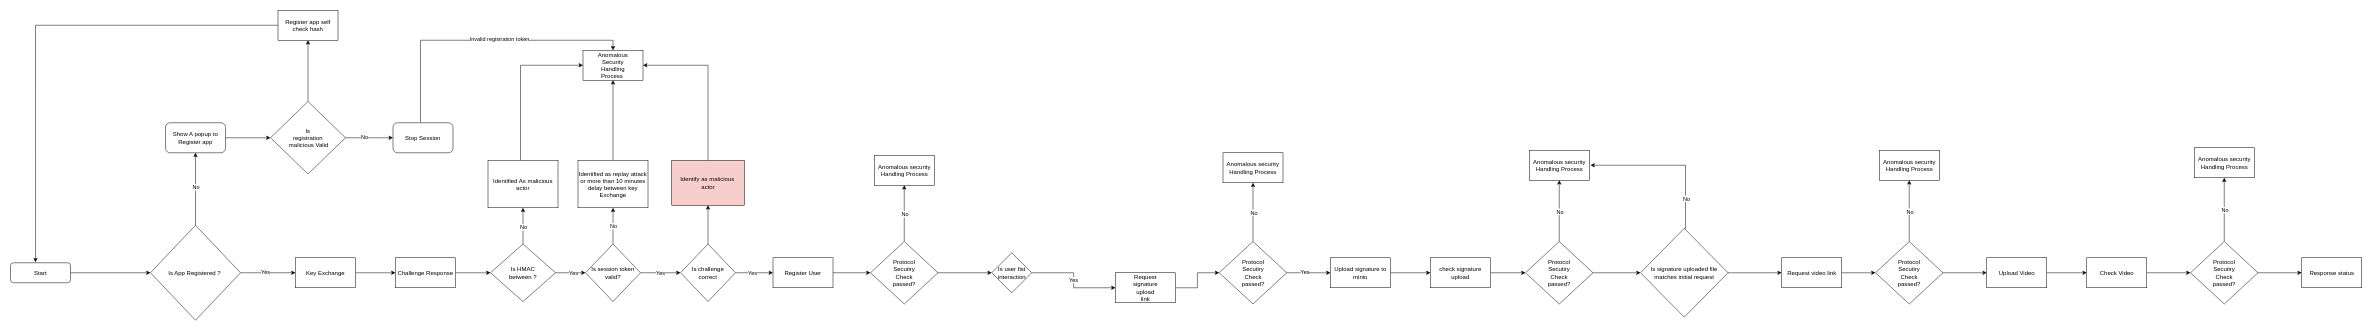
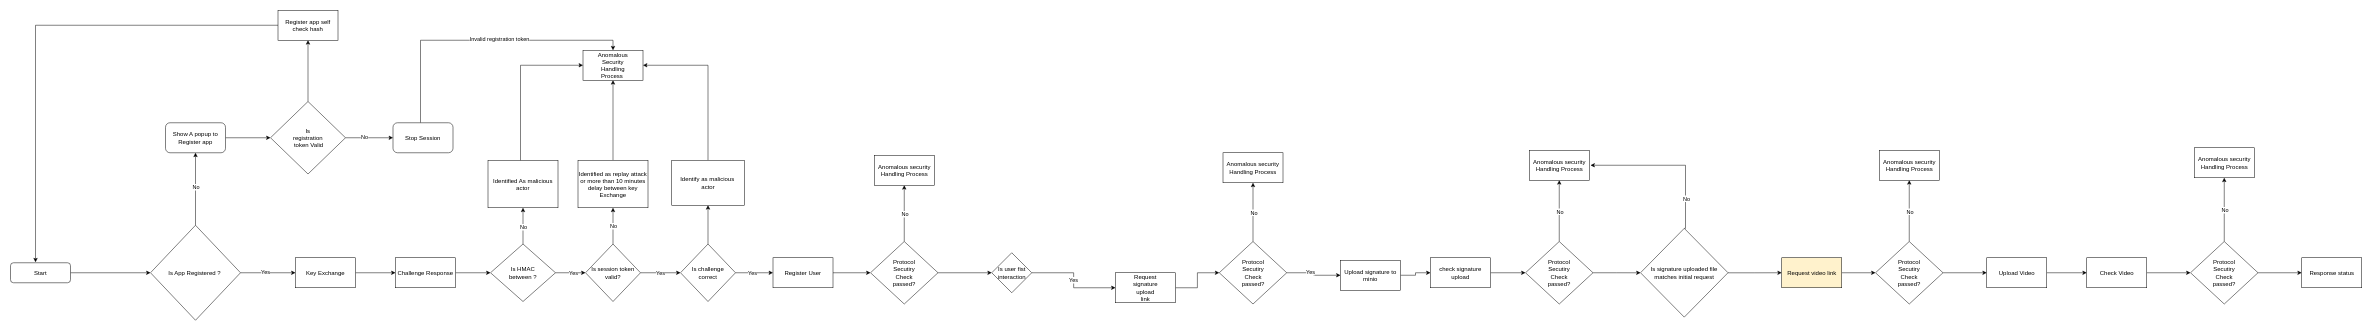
(308, 138) -> (308, 138)
(708, 183) -> (708, 183)
(1360, 273) -> (1370, 275)
(1812, 273) -> (1812, 273)
